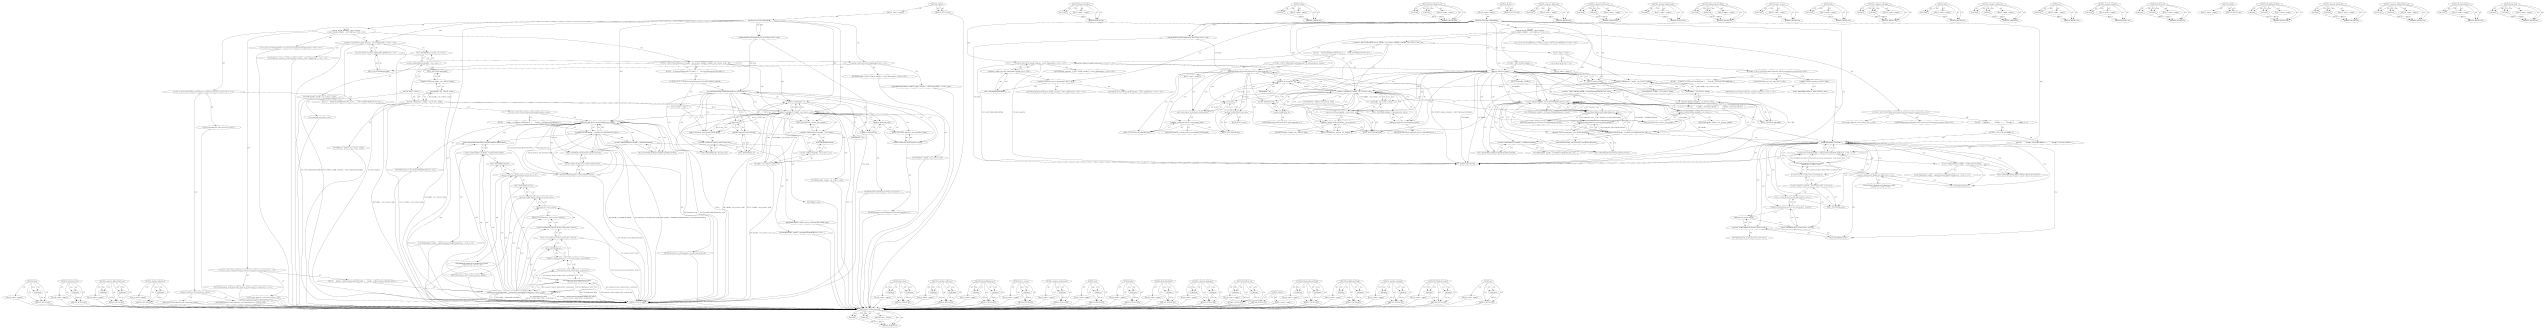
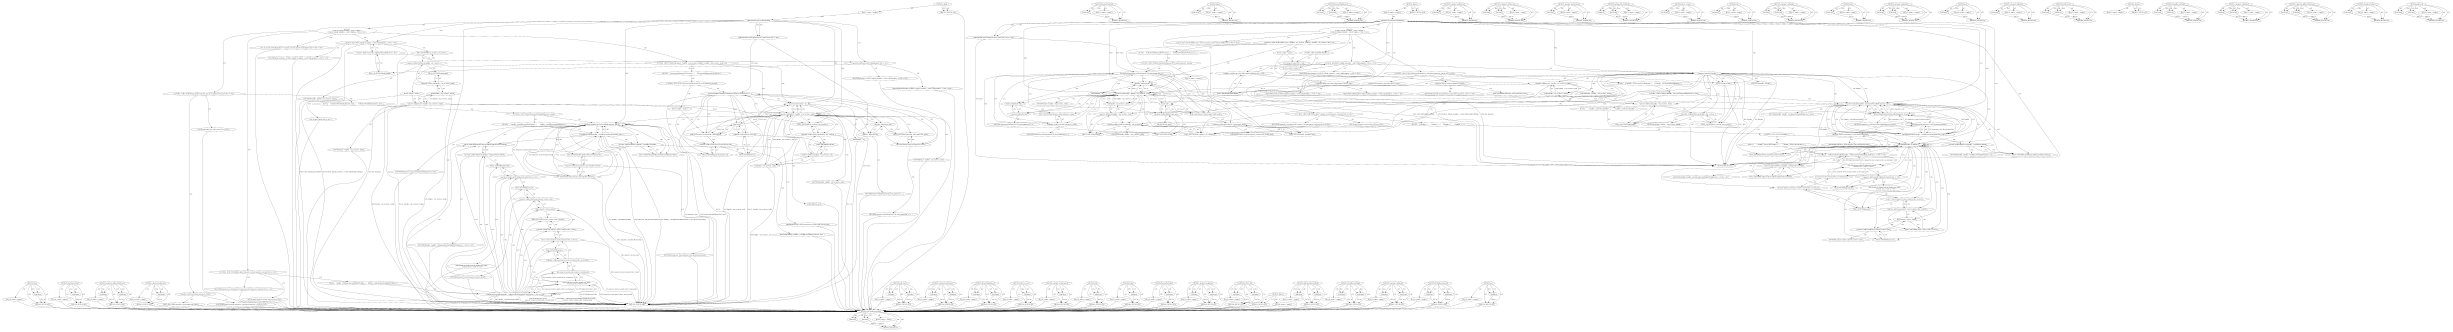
(1511, 67) -> (1305, 58)
